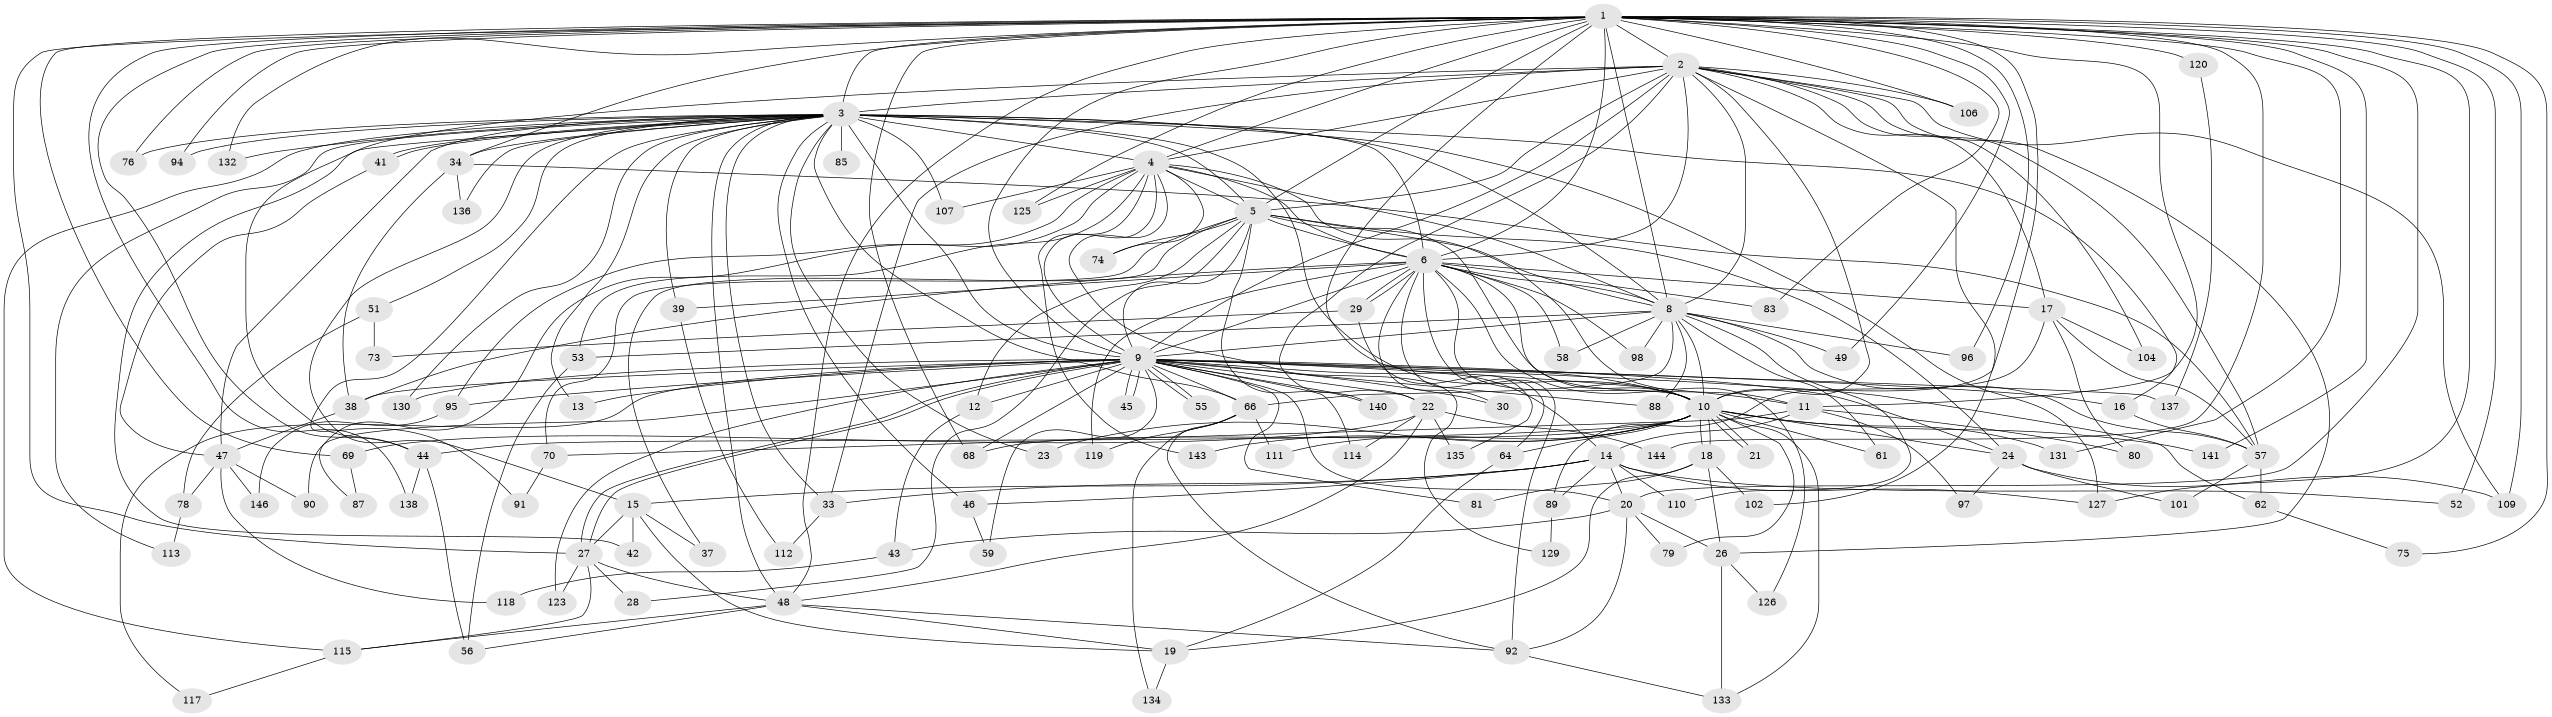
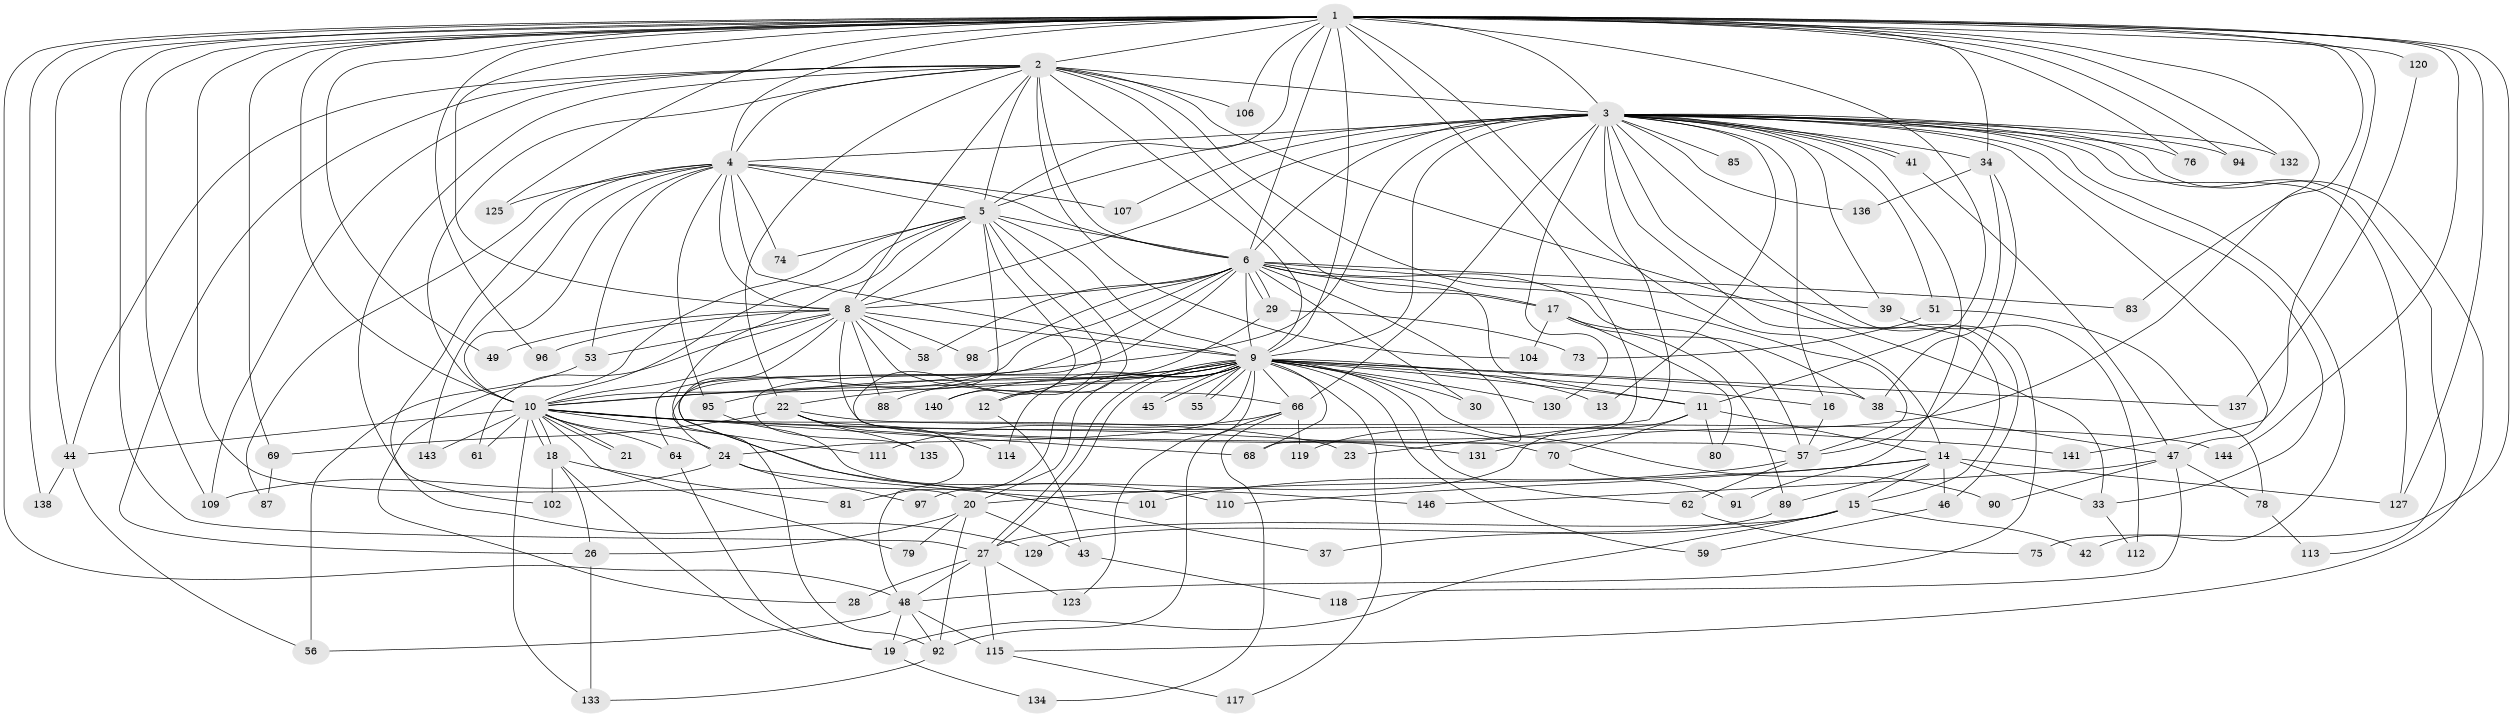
(2457, 505) -> none
(1767, 603) -> none
